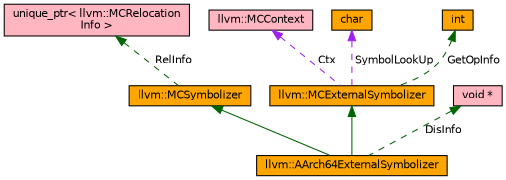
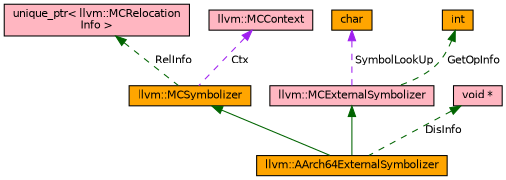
(310, 61) -> (222, 62)
(352, 96) -> (352, 96)
